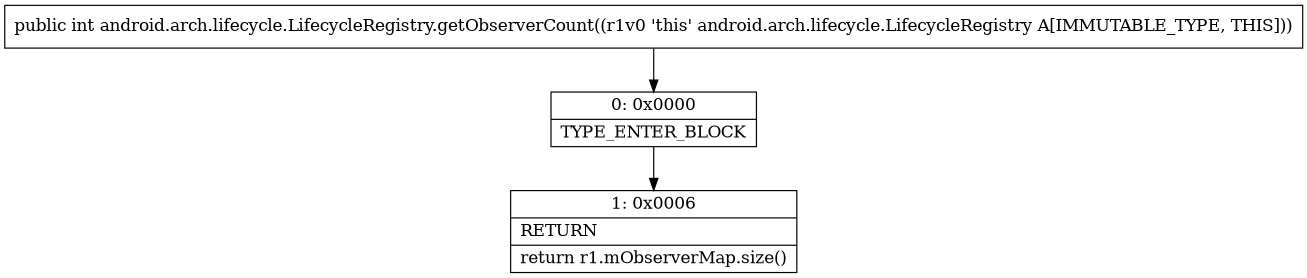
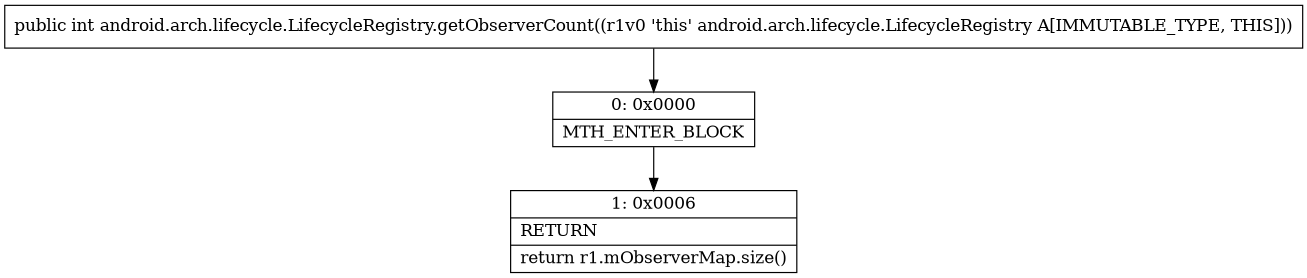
(654, 132) -> (654, 132)
